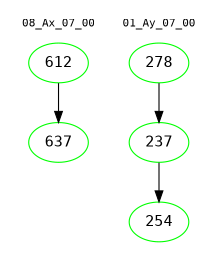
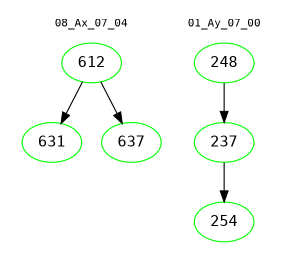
(59, 24) -> (92, 24)
(159, 63) -> (224, 63)
none -> (52, 142)
